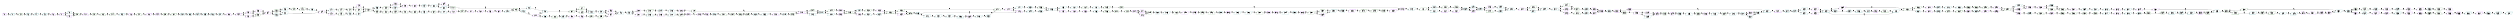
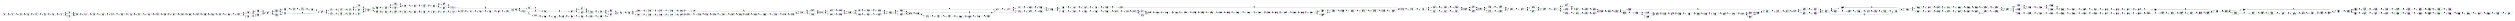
(1981, 12) -> (1980, 14)
(540, 14) -> (534, 12)
